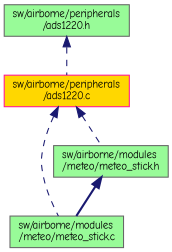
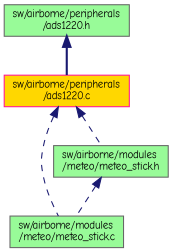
(67, 61) -> (67, 61)
(86, 201) -> (86, 201)
